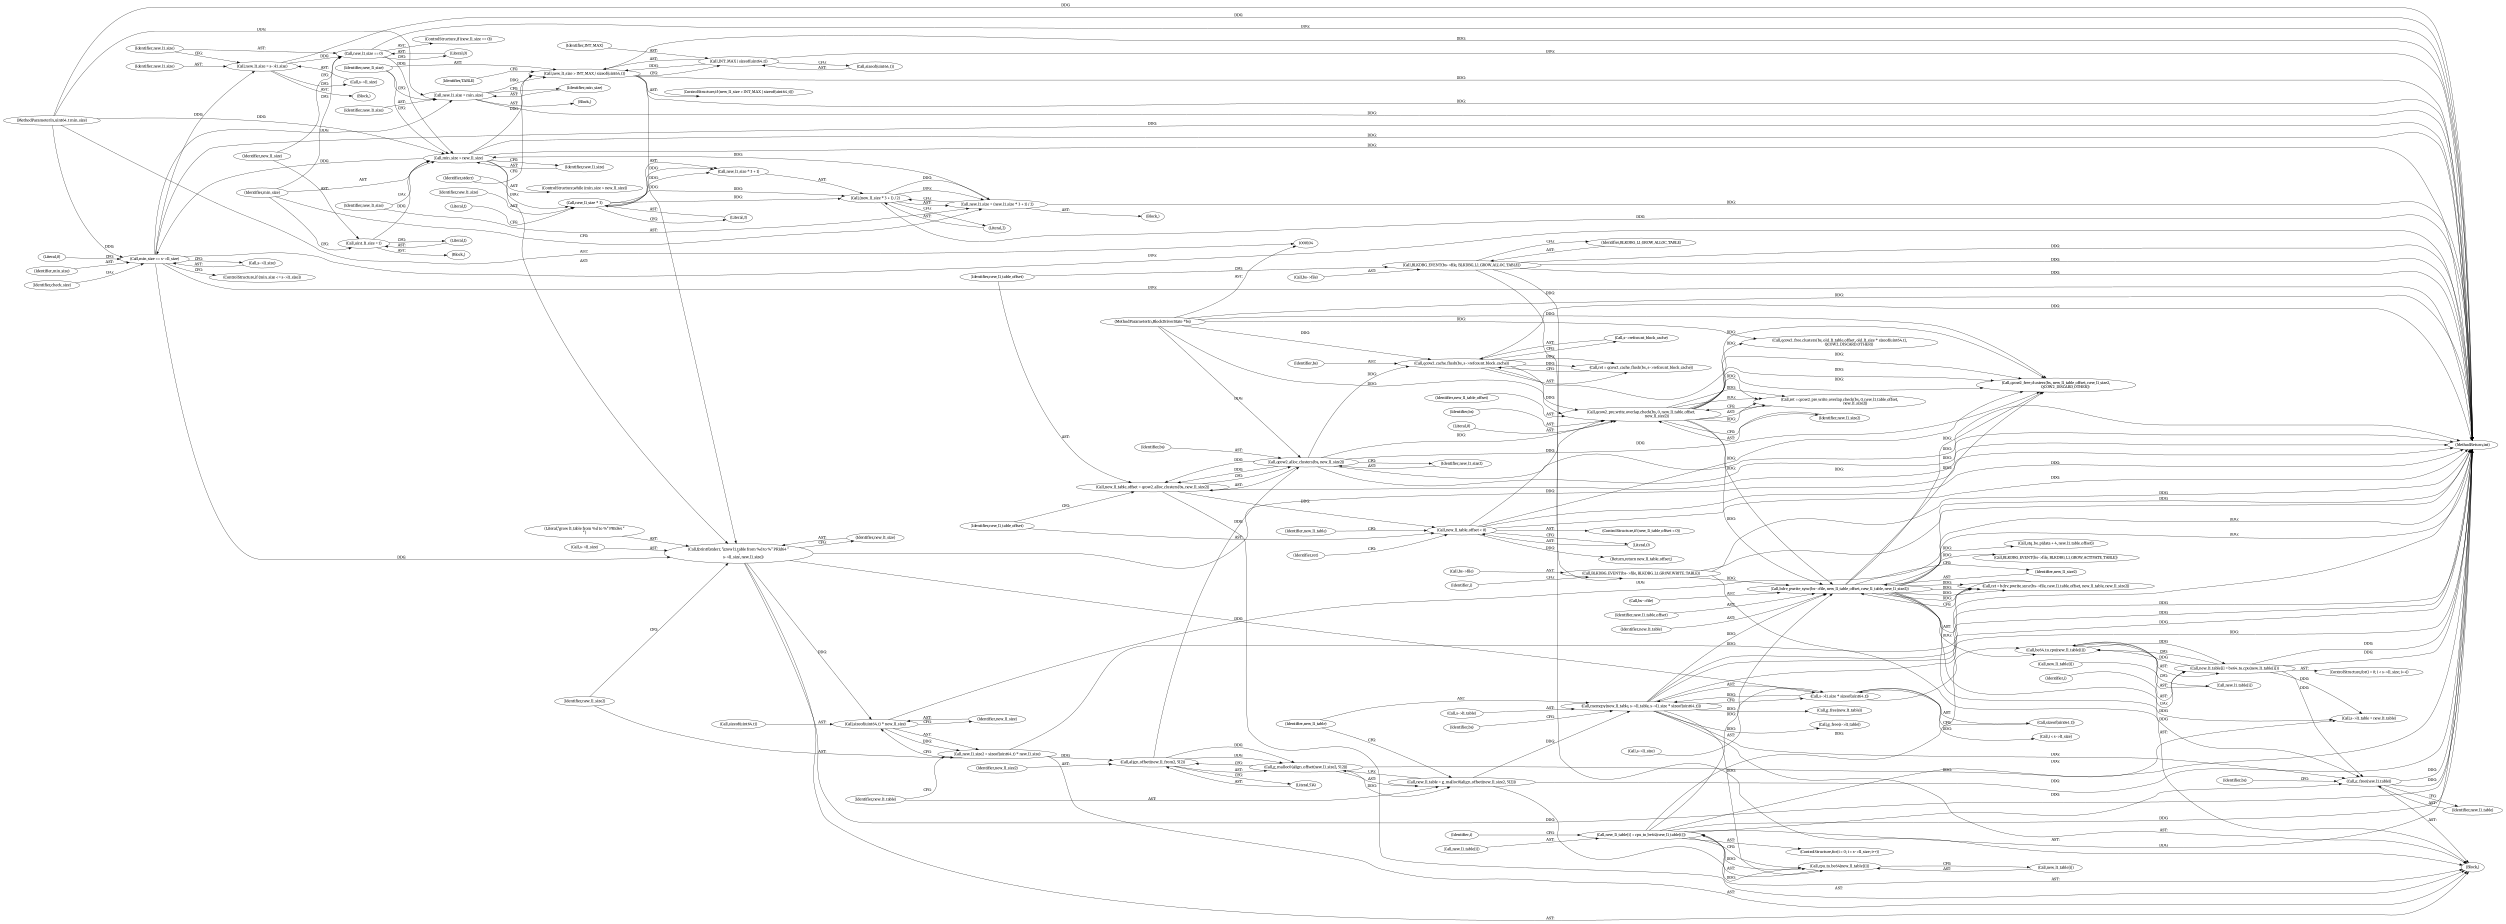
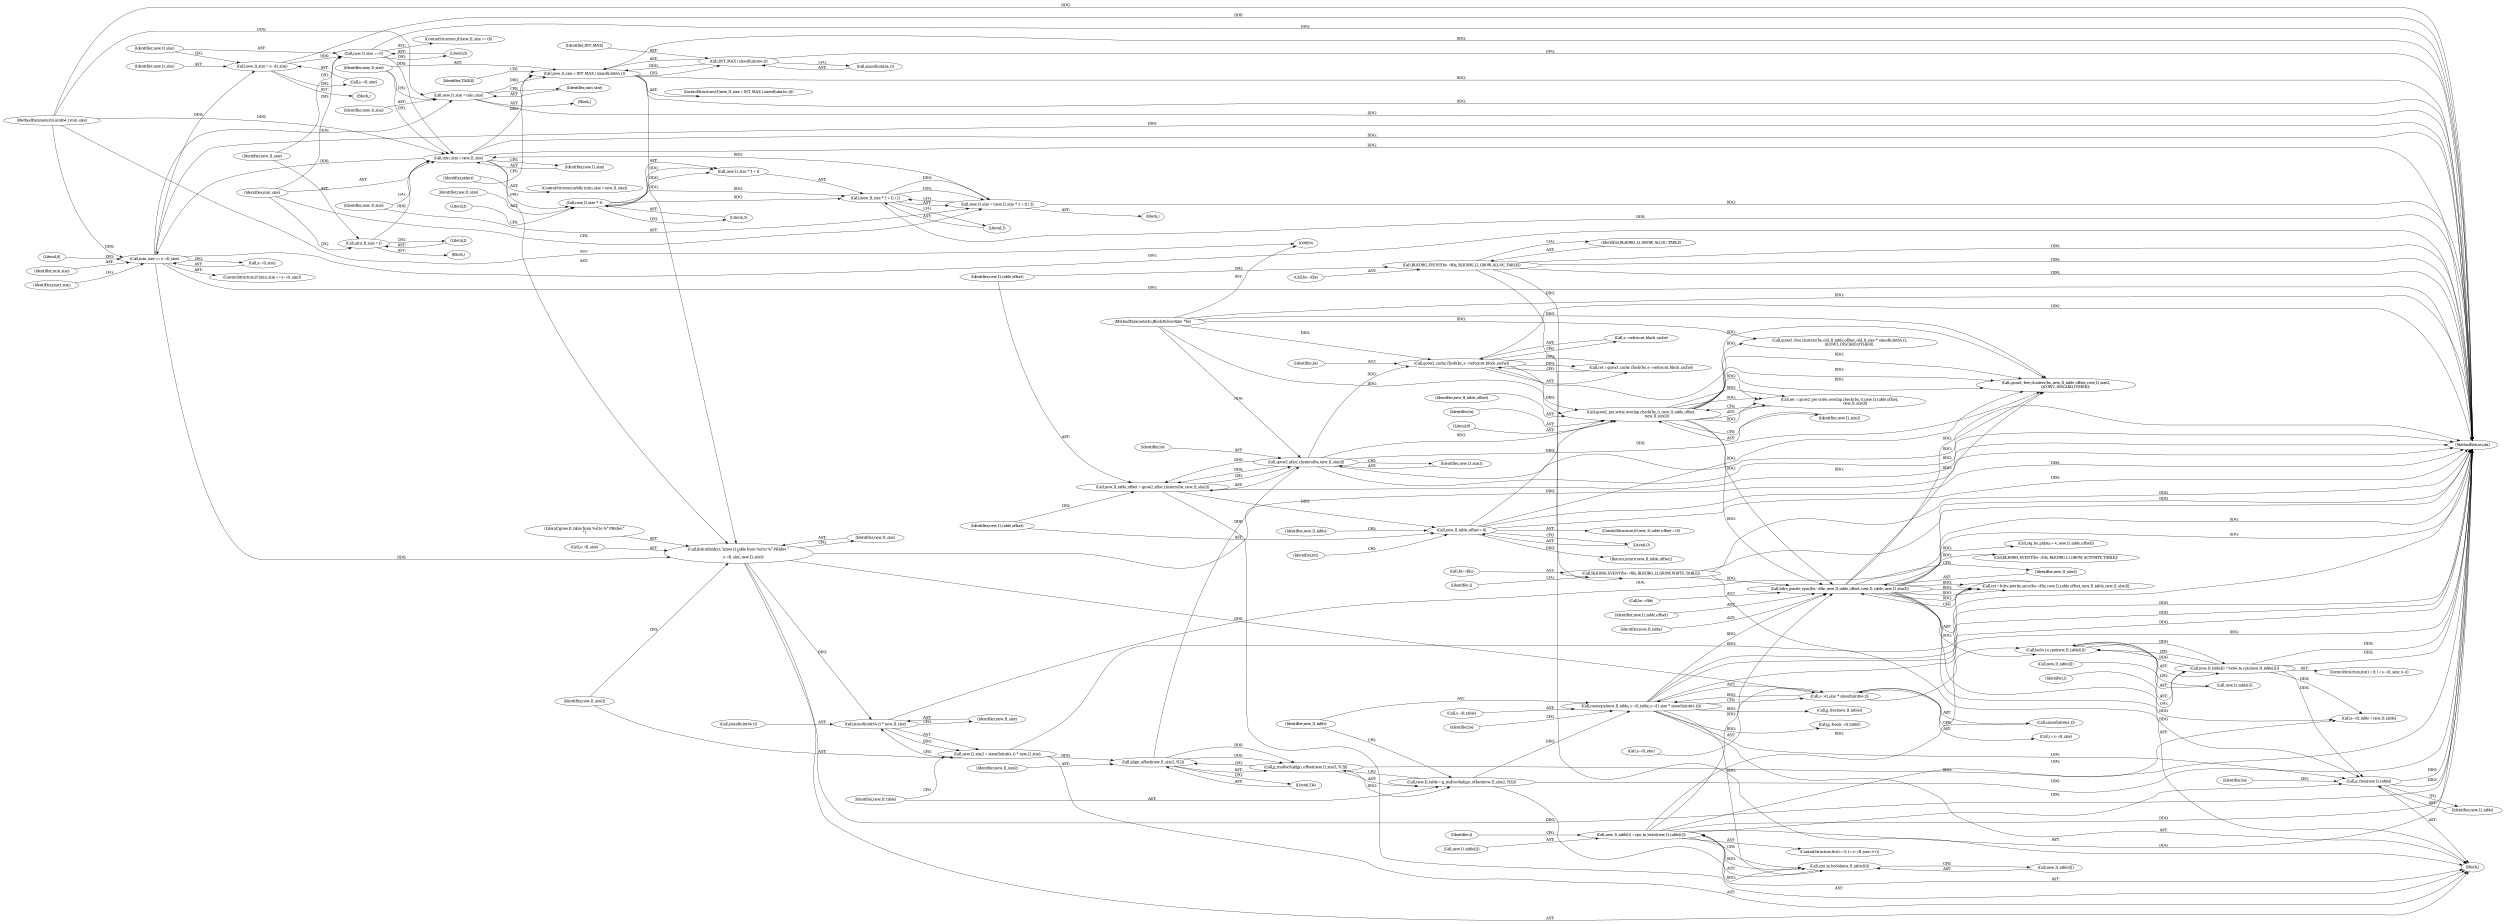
(199, 270) -> (199, 270)
(52, 285) -> (52, 285)
(1948, 729) -> (1948, 729)
(1153, 762) -> (1153, 762)
